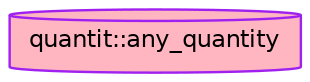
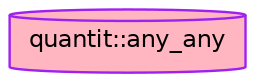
(155, 41) -> (128, 41)
